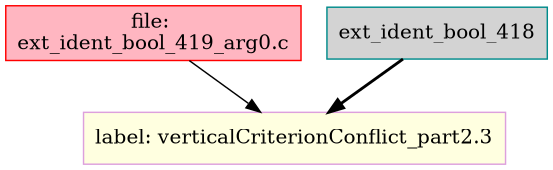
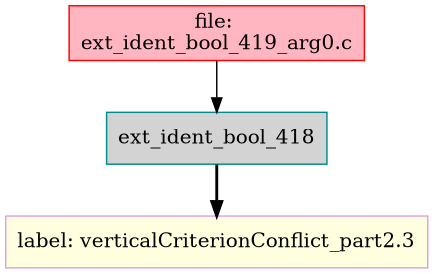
(219, 82) -> (217, 79)
